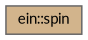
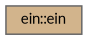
(44, 20) -> (44, 20)
